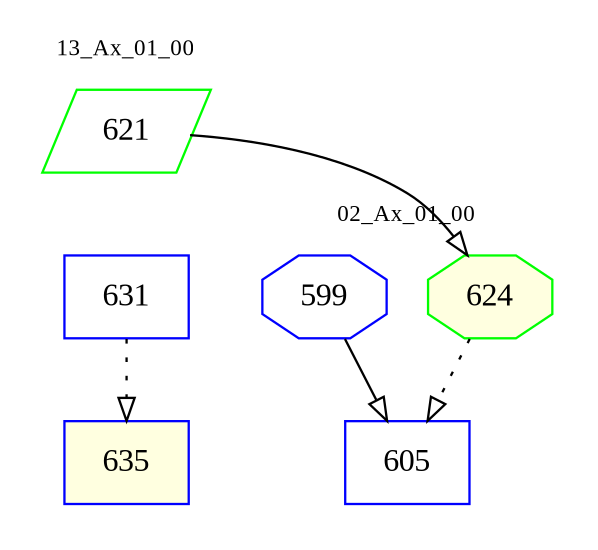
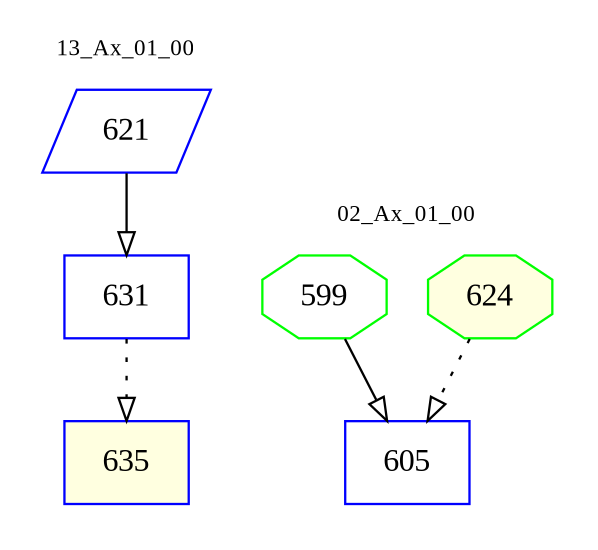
(127, 131) -> (127, 131)
(333, 161) -> (127, 203)
(324, 297) -> (324, 297)
